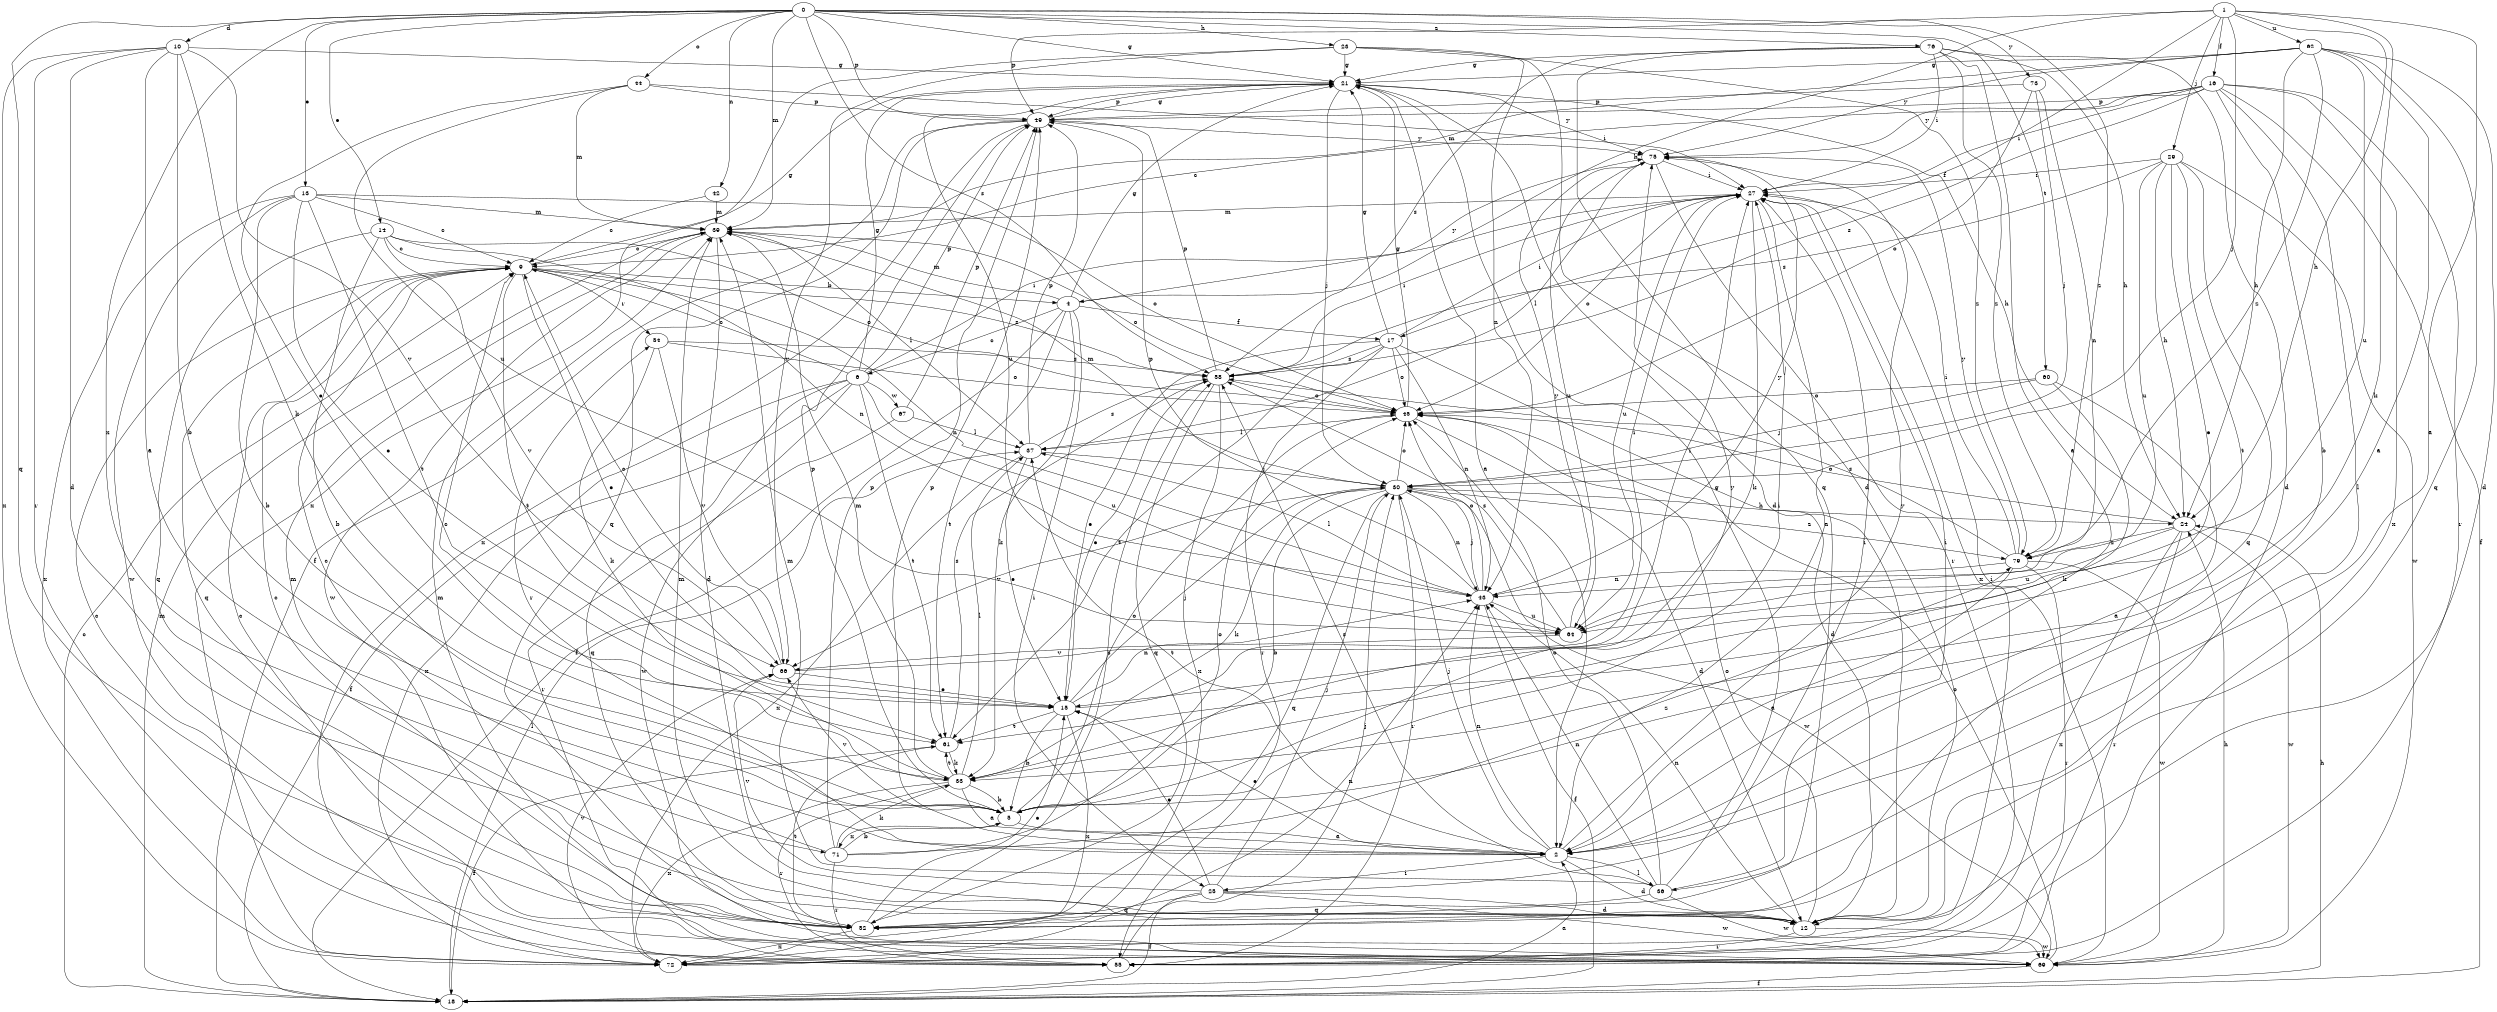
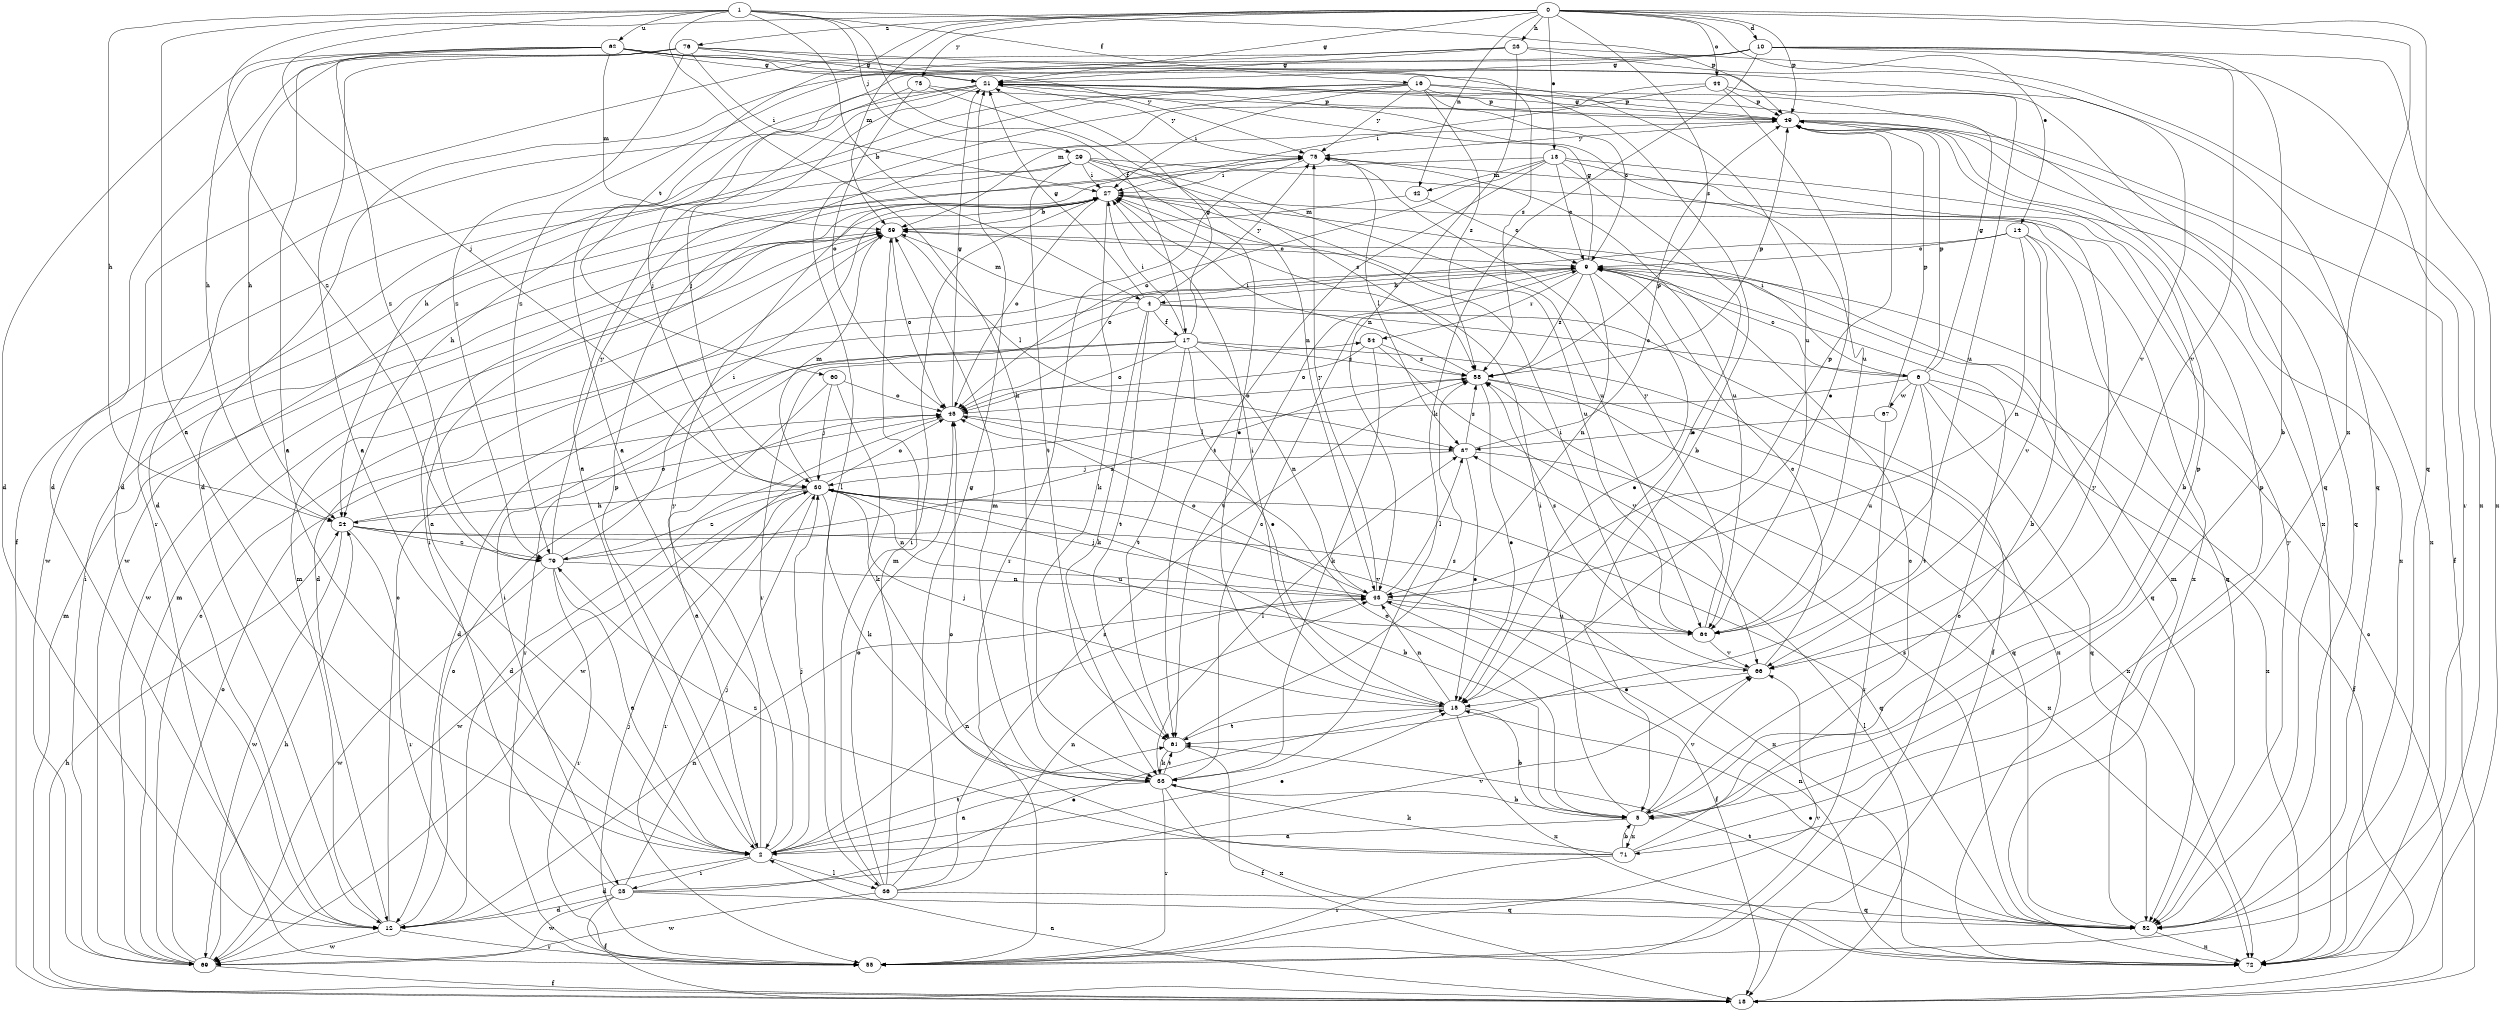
(509, 212) -> (1488, 175)
(1228, 212) -> (1044, 212)
none -> (1951, 498)
(2248, 543) -> (2289, 543)
(1255, 697) -> (954, 798)
